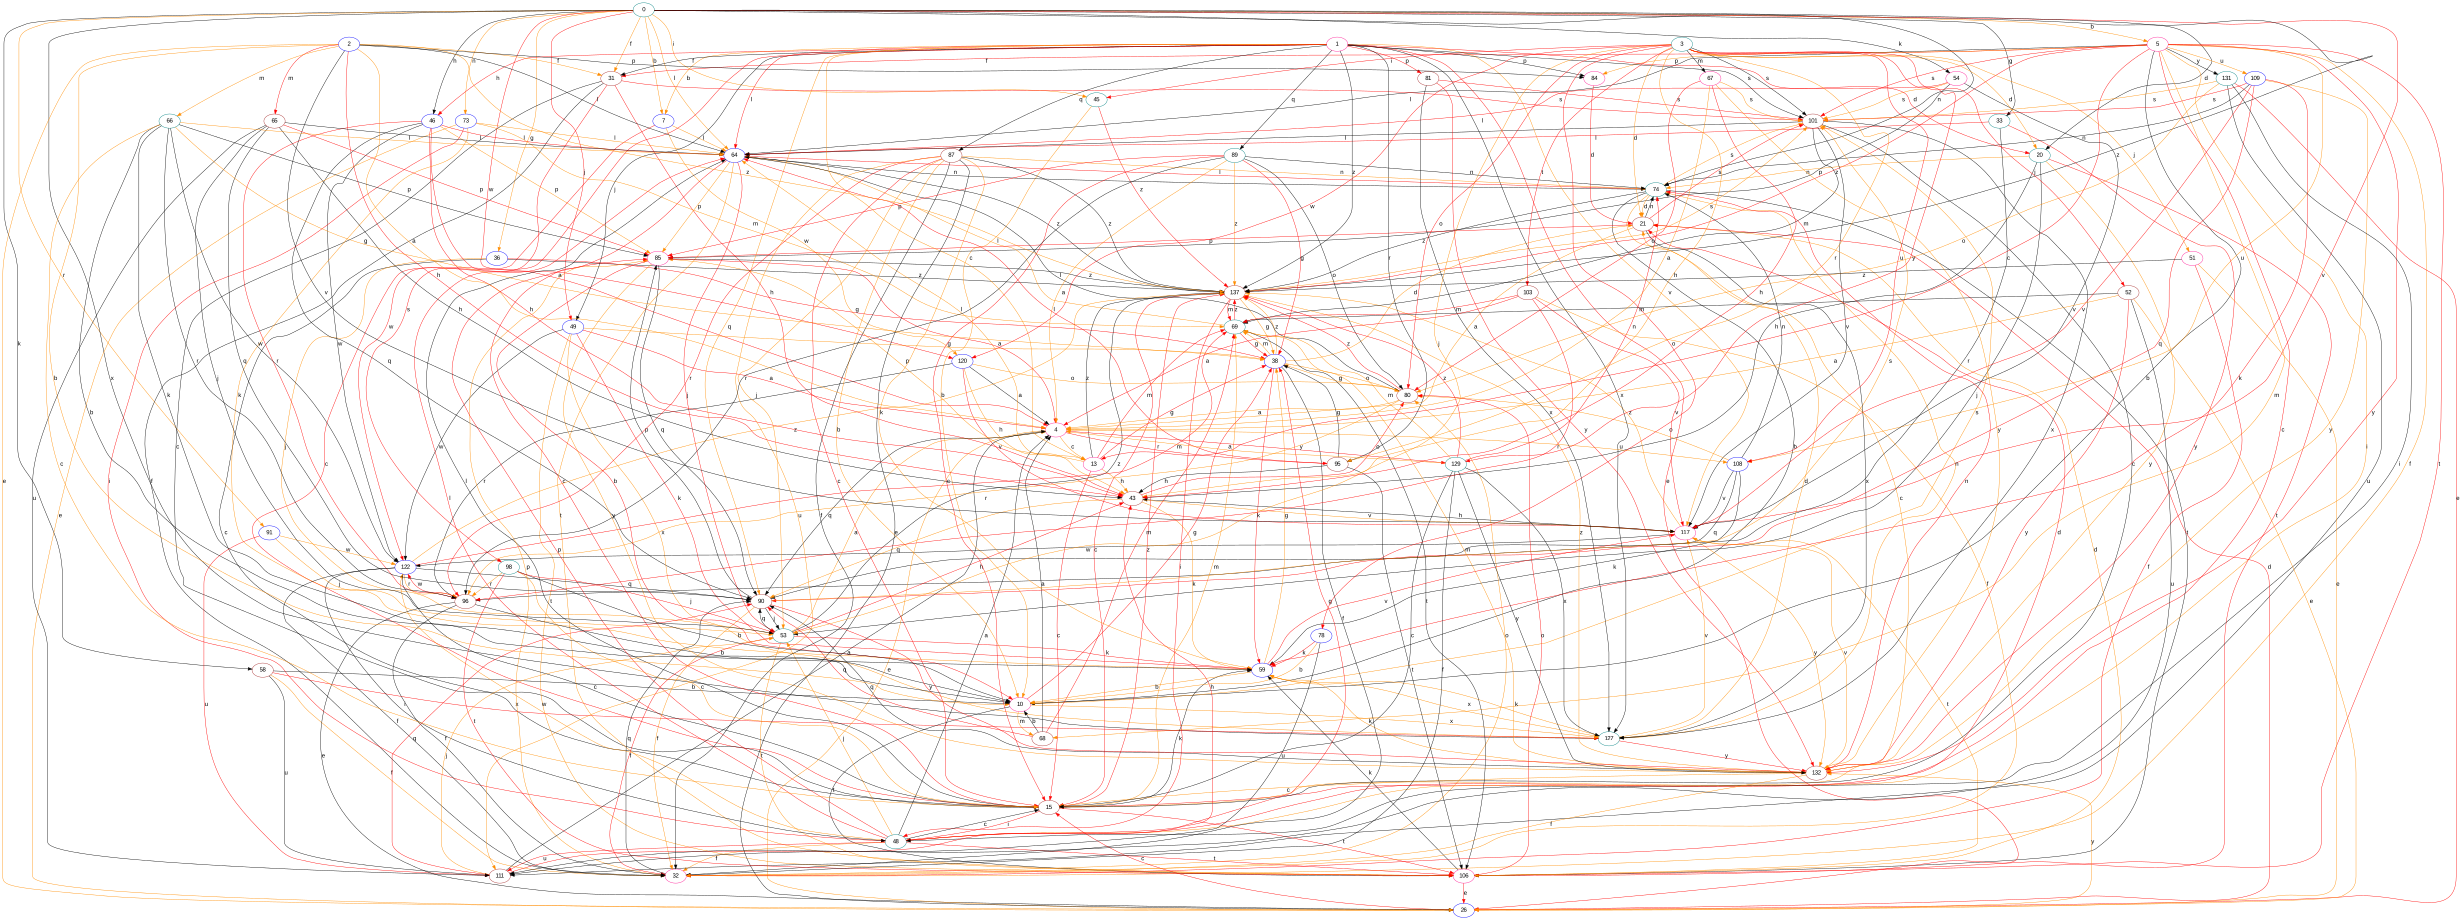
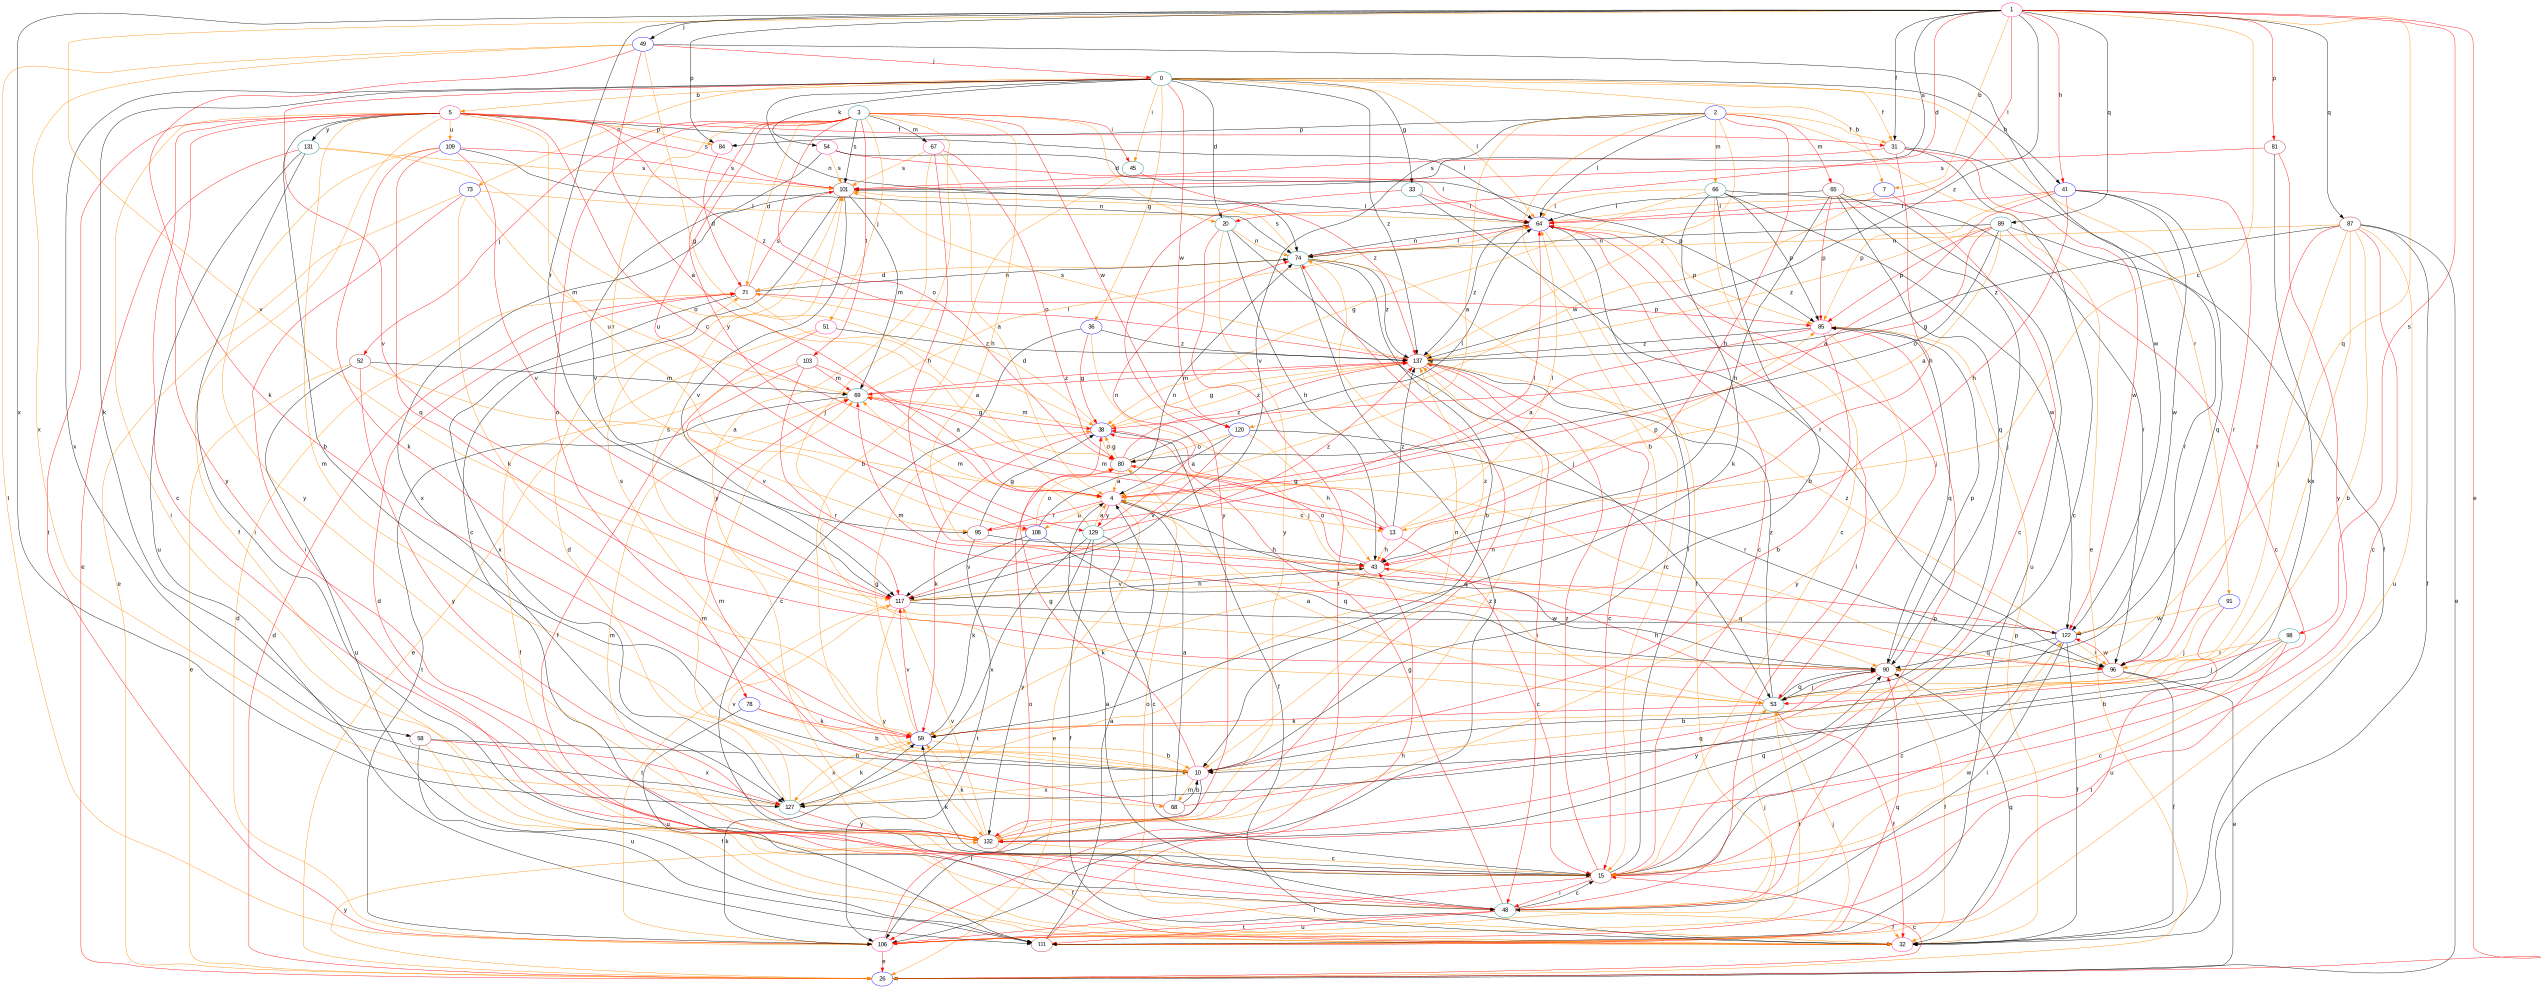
(432, 121) -> (2065, 190)
(570, 124) -> (900, 61)
